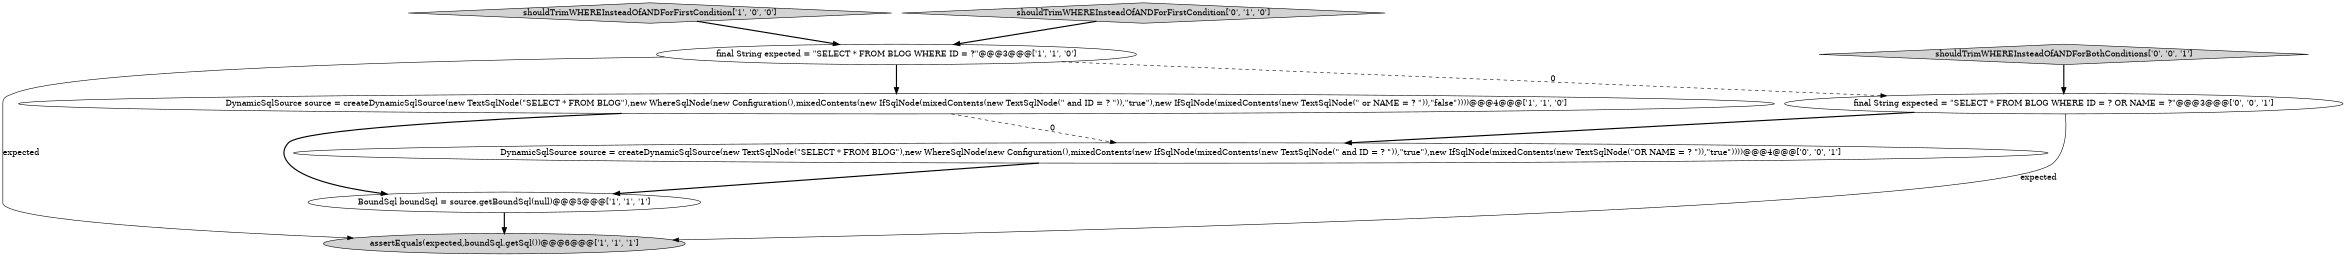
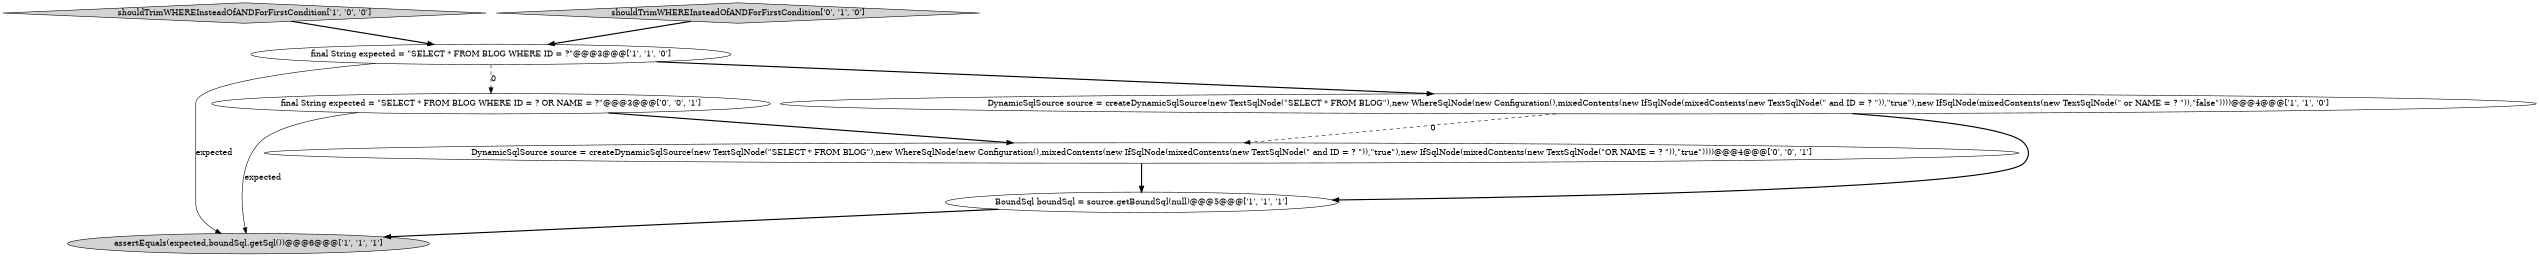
(2064, 54) -> none
